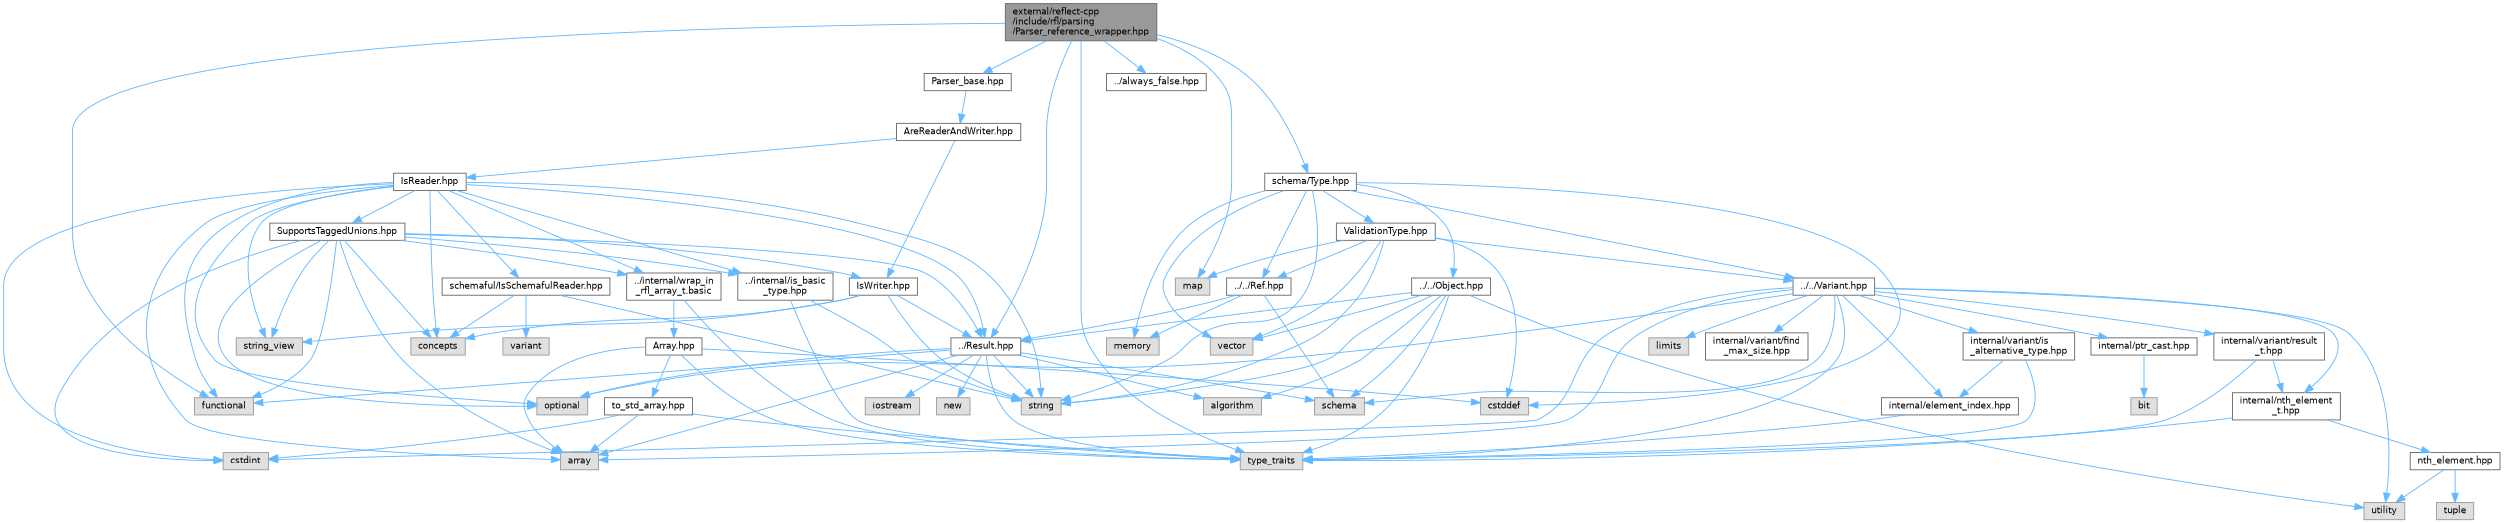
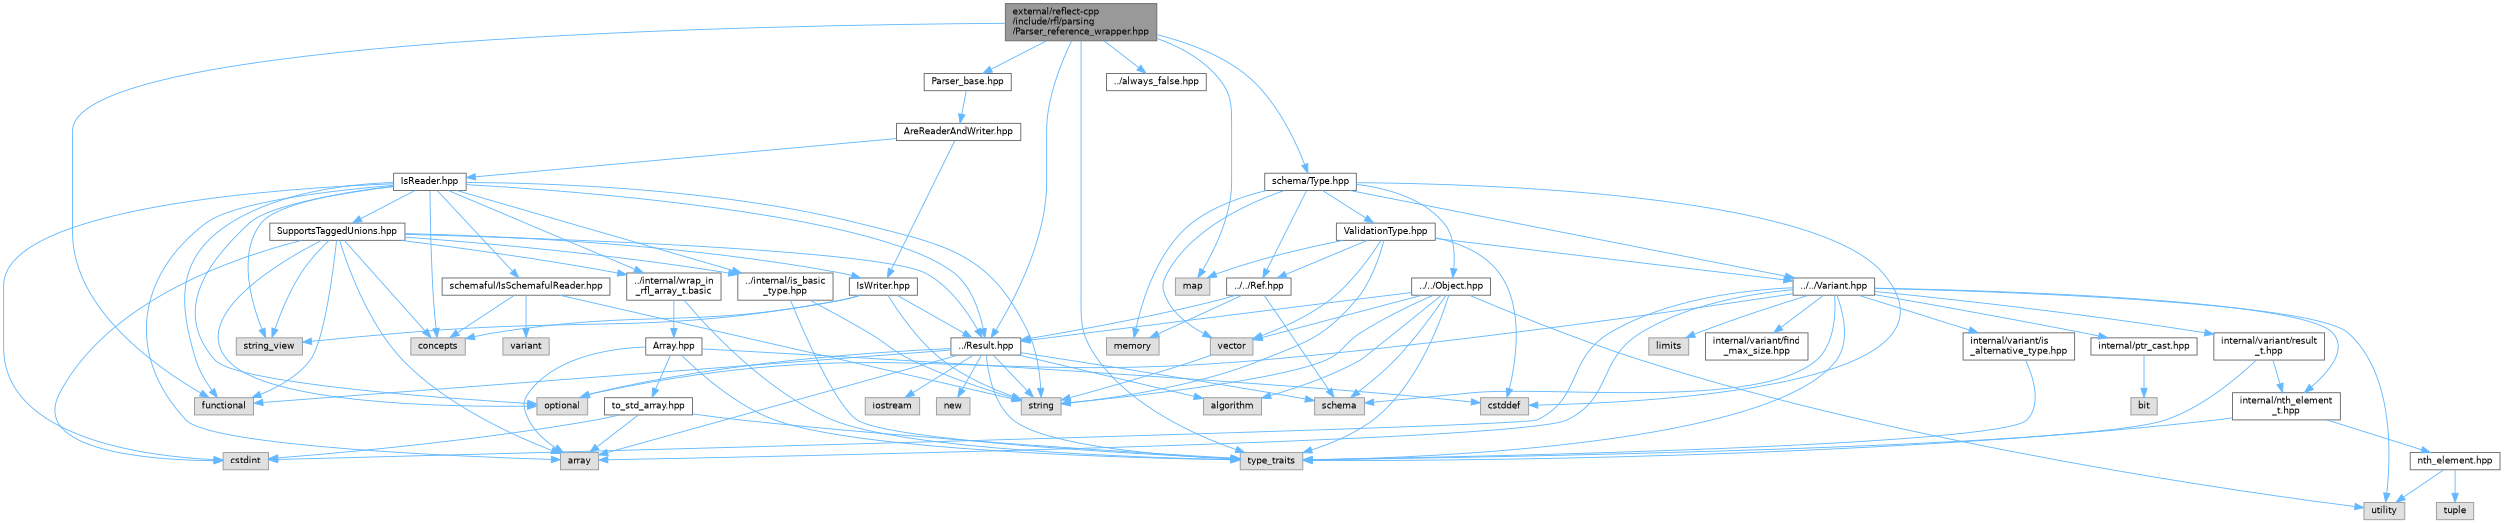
(1236, 323) -> (1113, 386)
(1950, 406) -> none
